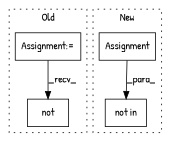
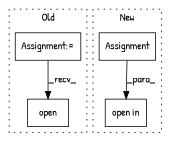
(48, 113) -> (48, 113)
(126, 113) -> (126, 113)
